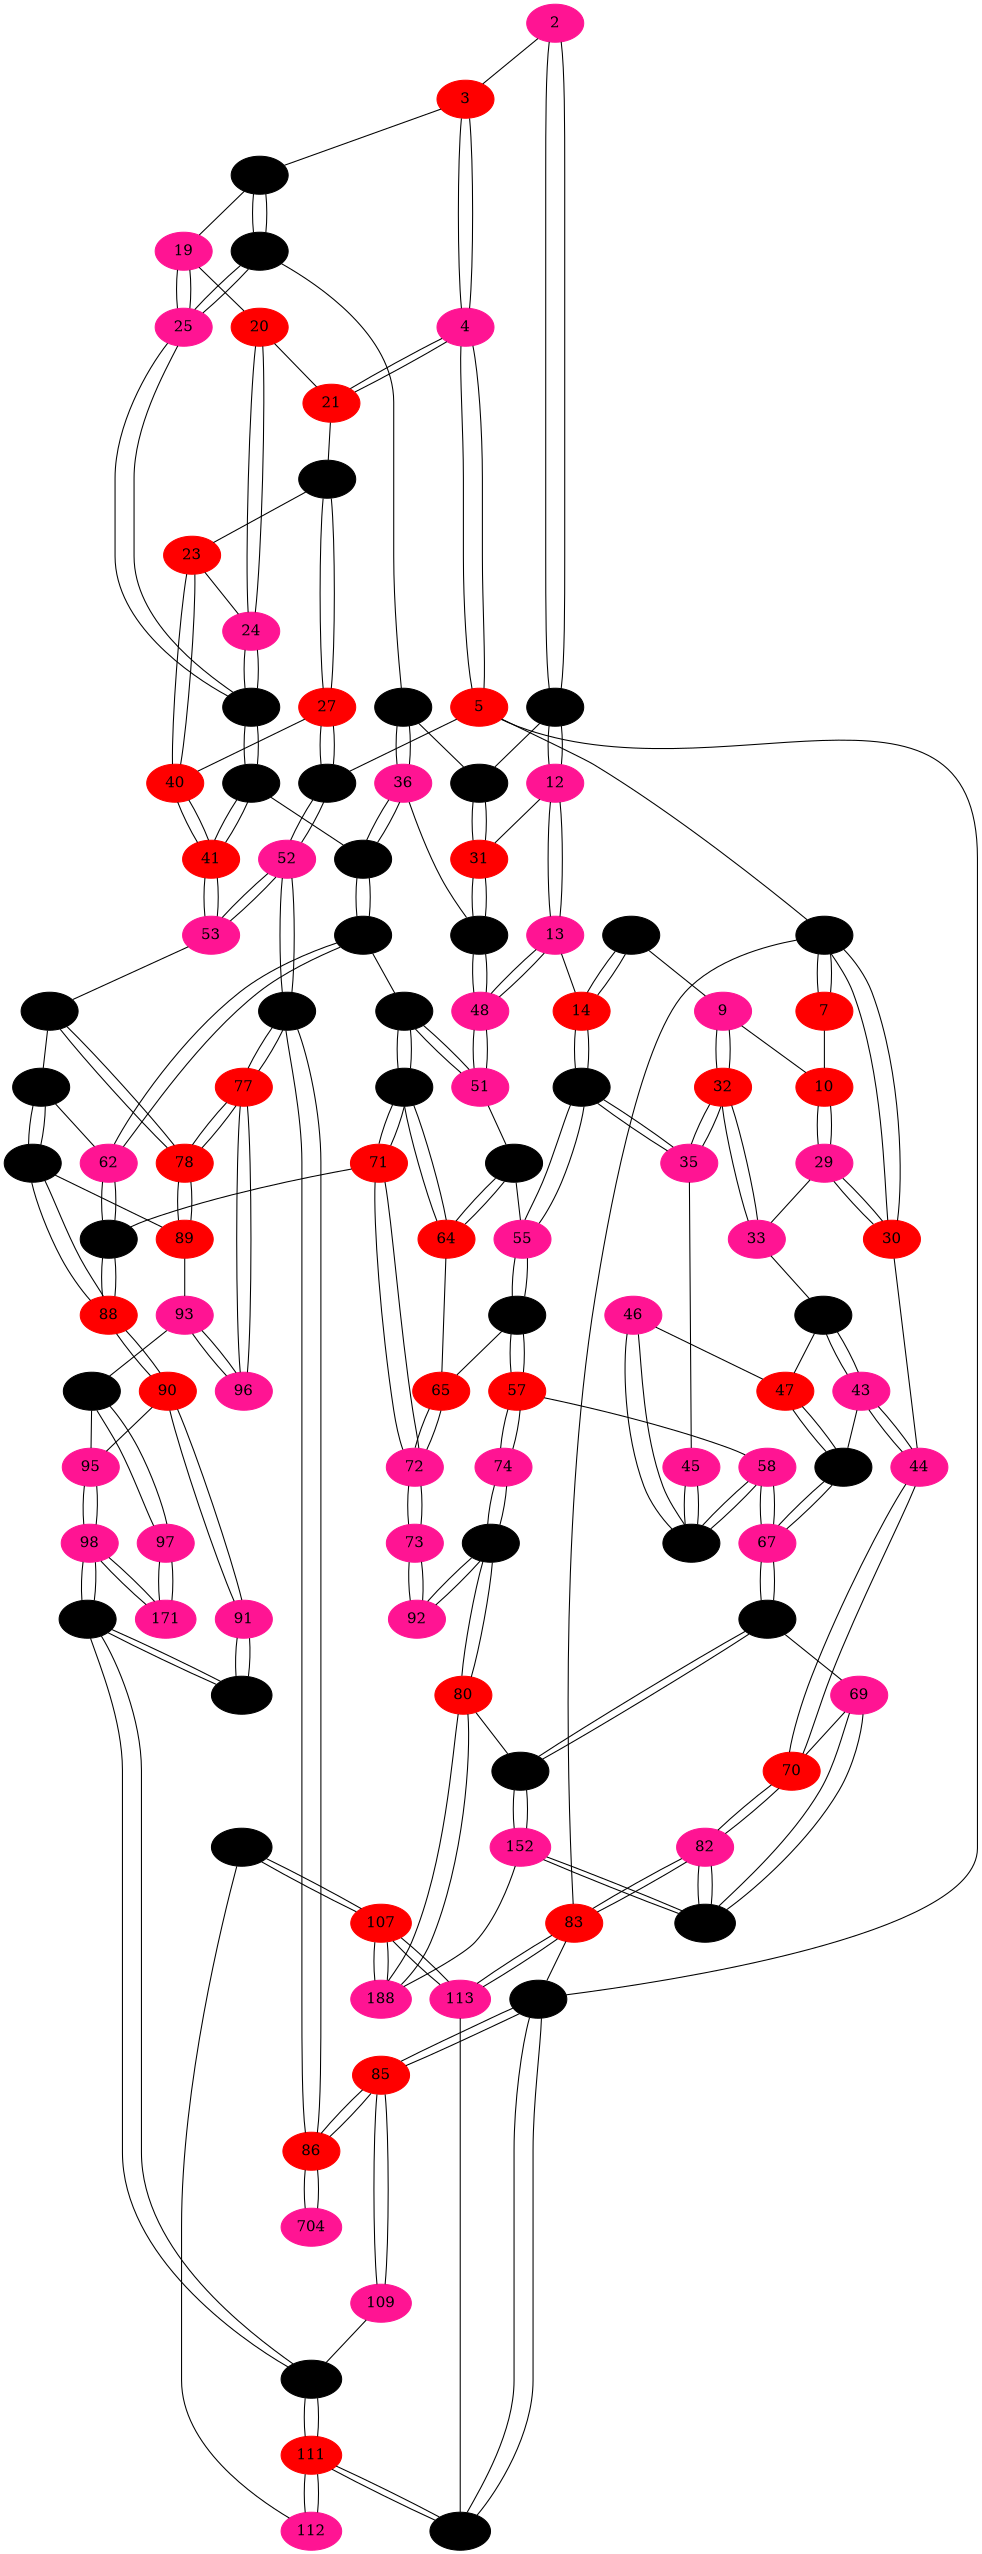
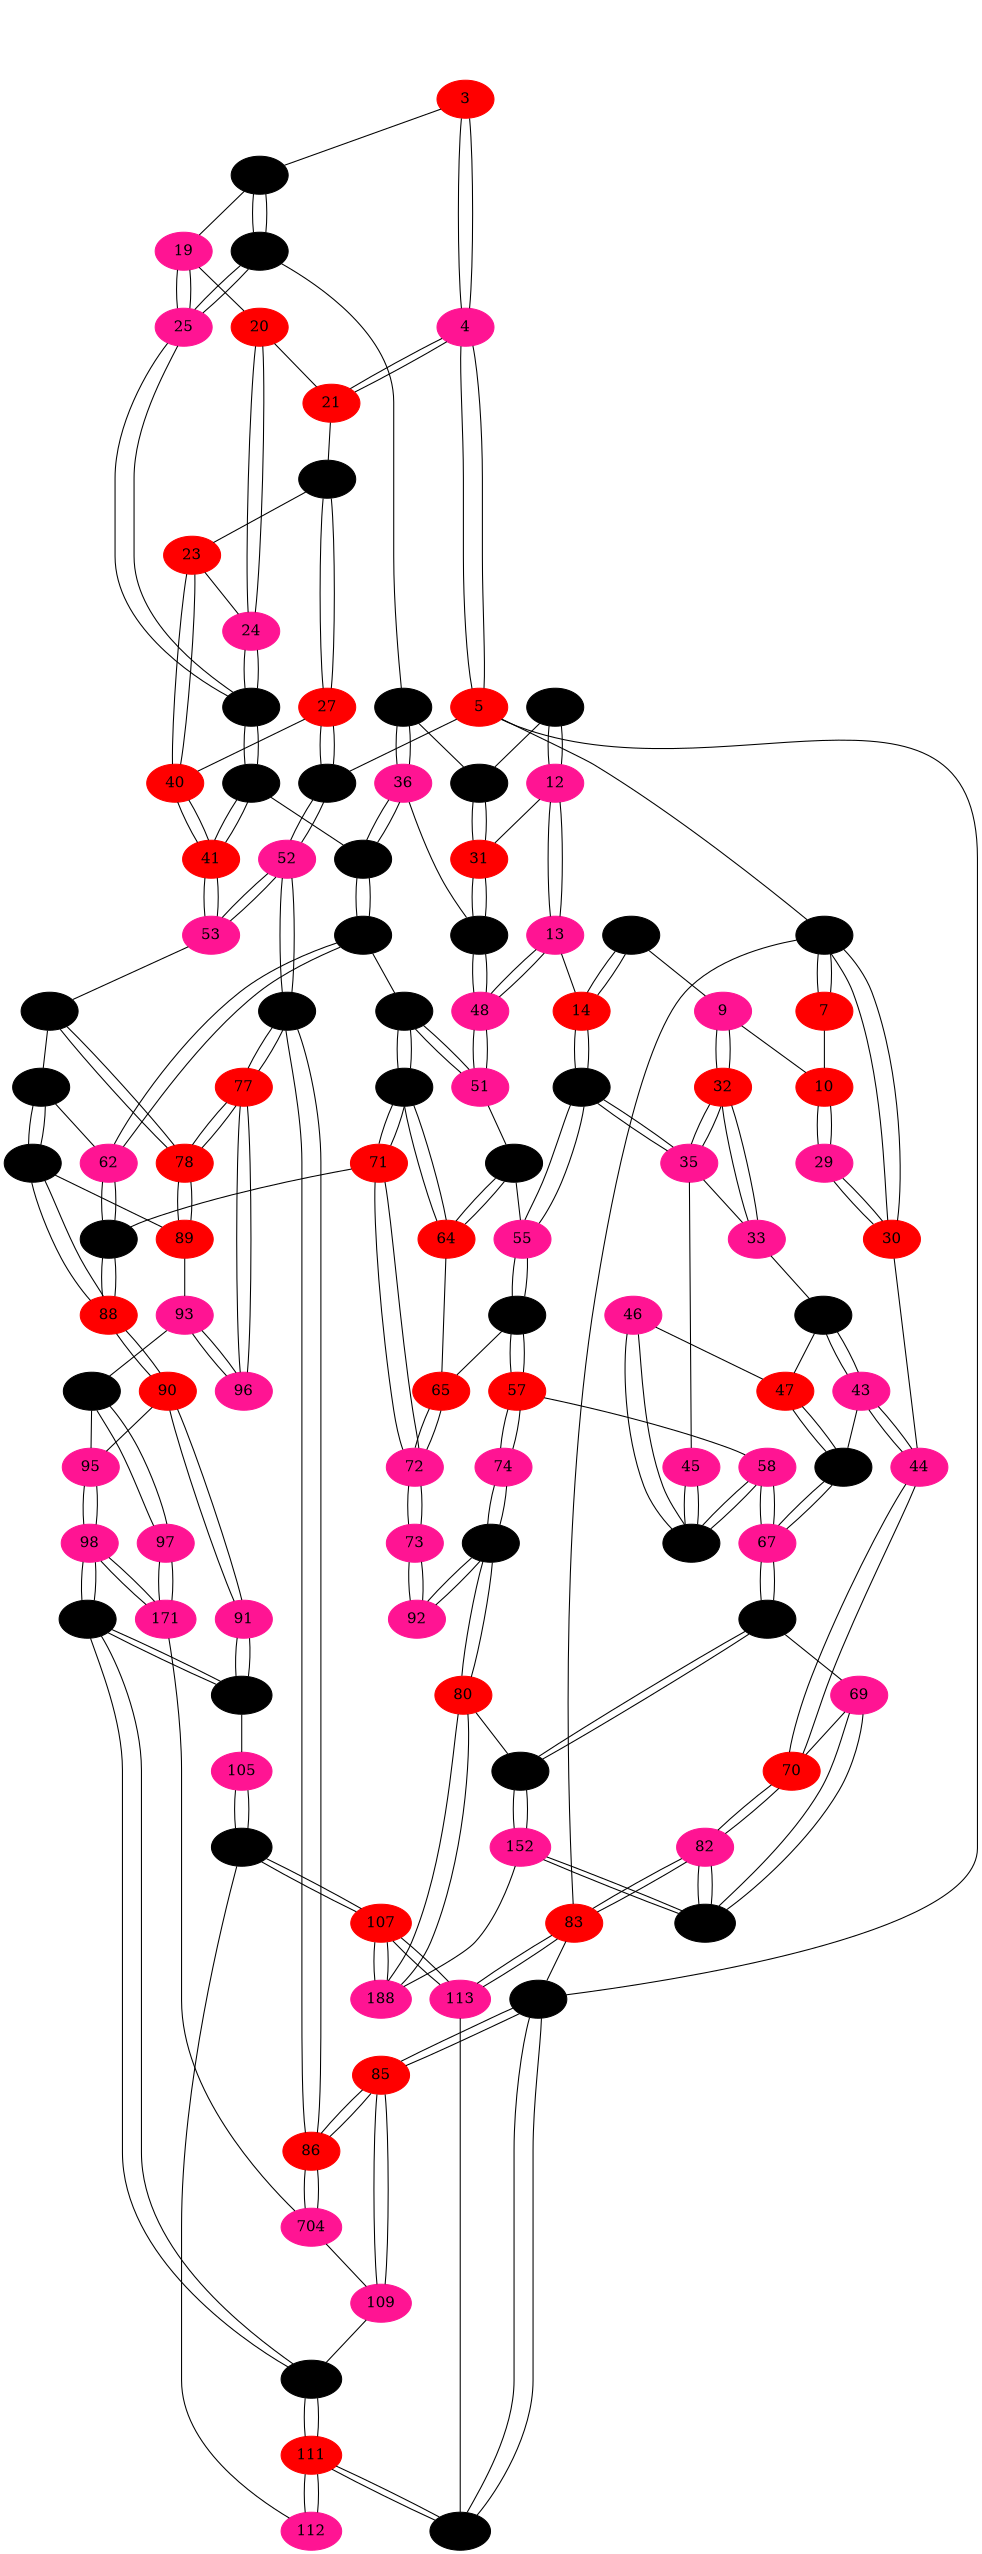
(555, 23) -> none
(791, 1201) -> (723, 1201)
none -> (242, 1771)
none -> (182, 1941)
none -> (346, 2265)
